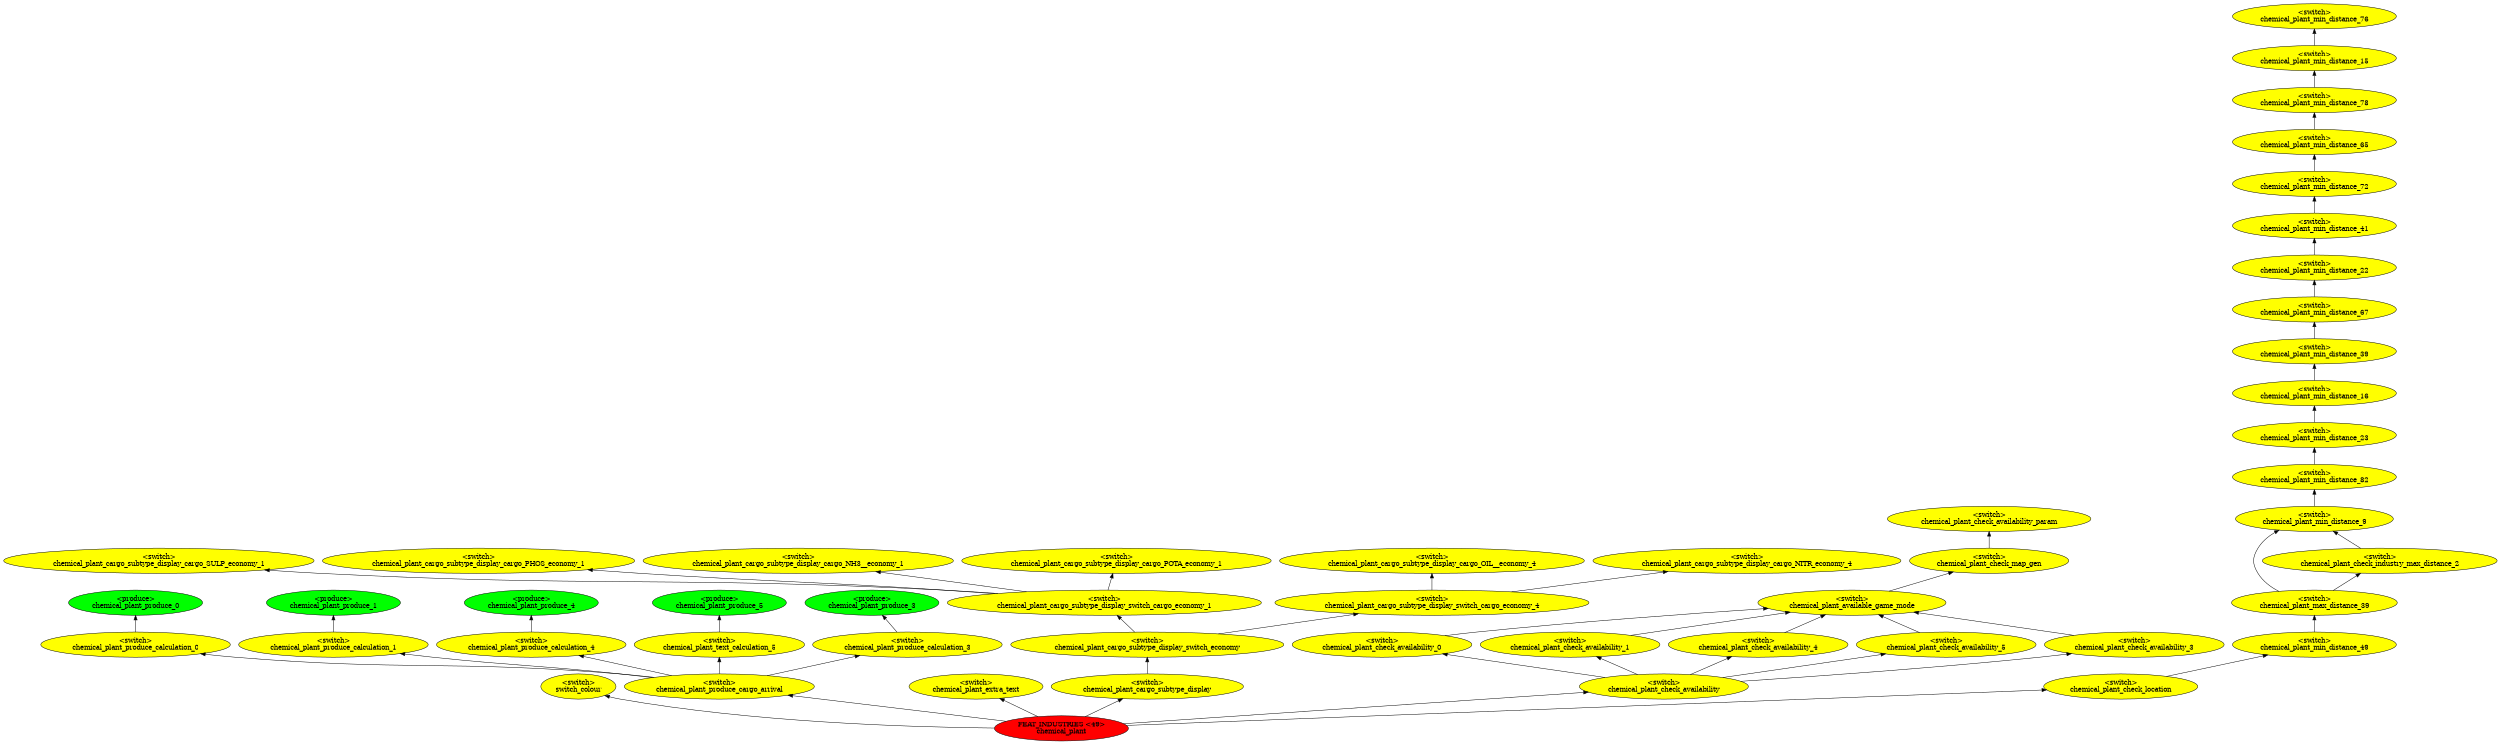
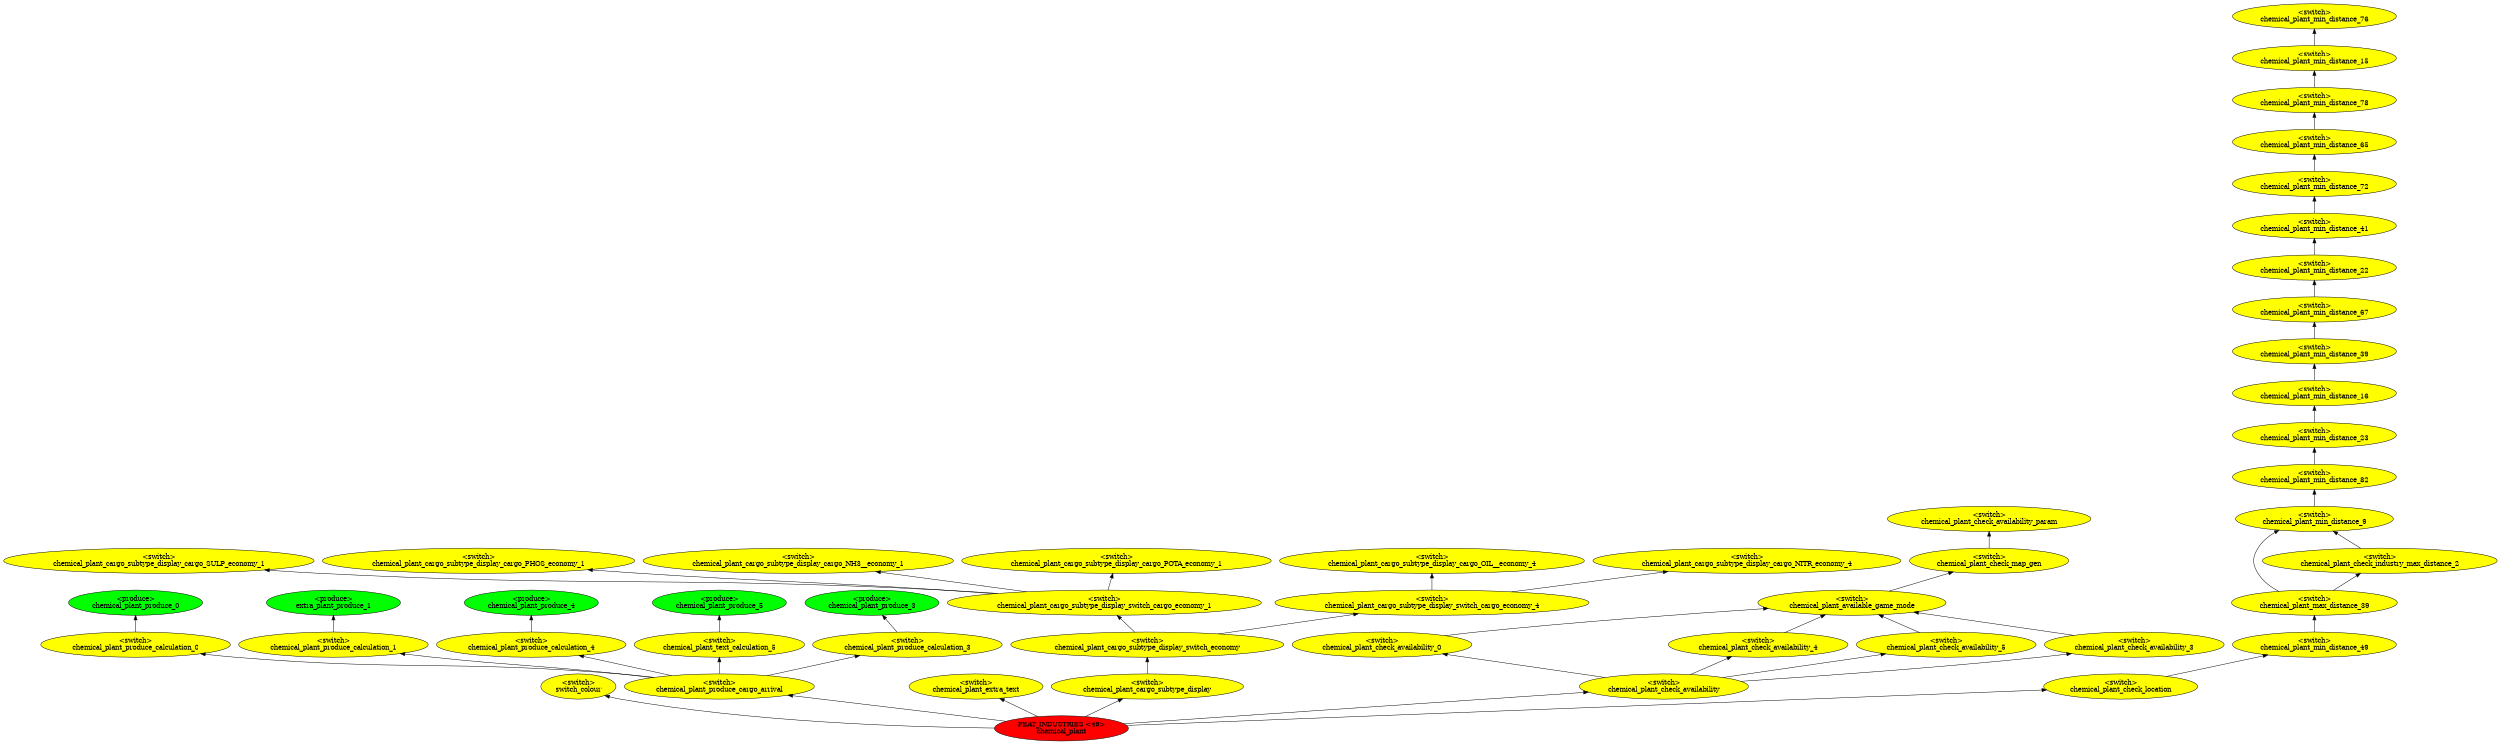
(333, 603) -> (333, 603)
(1570, 645) -> none
